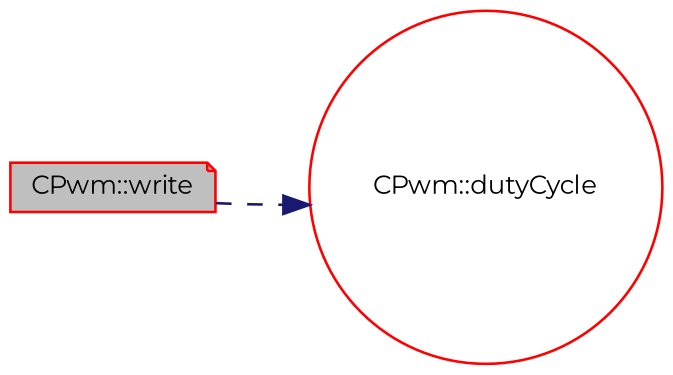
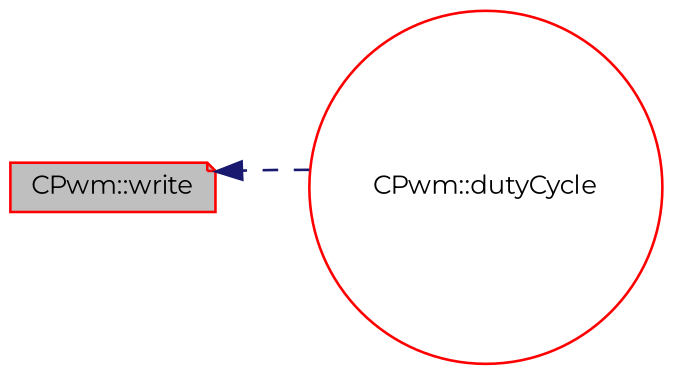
(250, 204) -> (276, 170)
